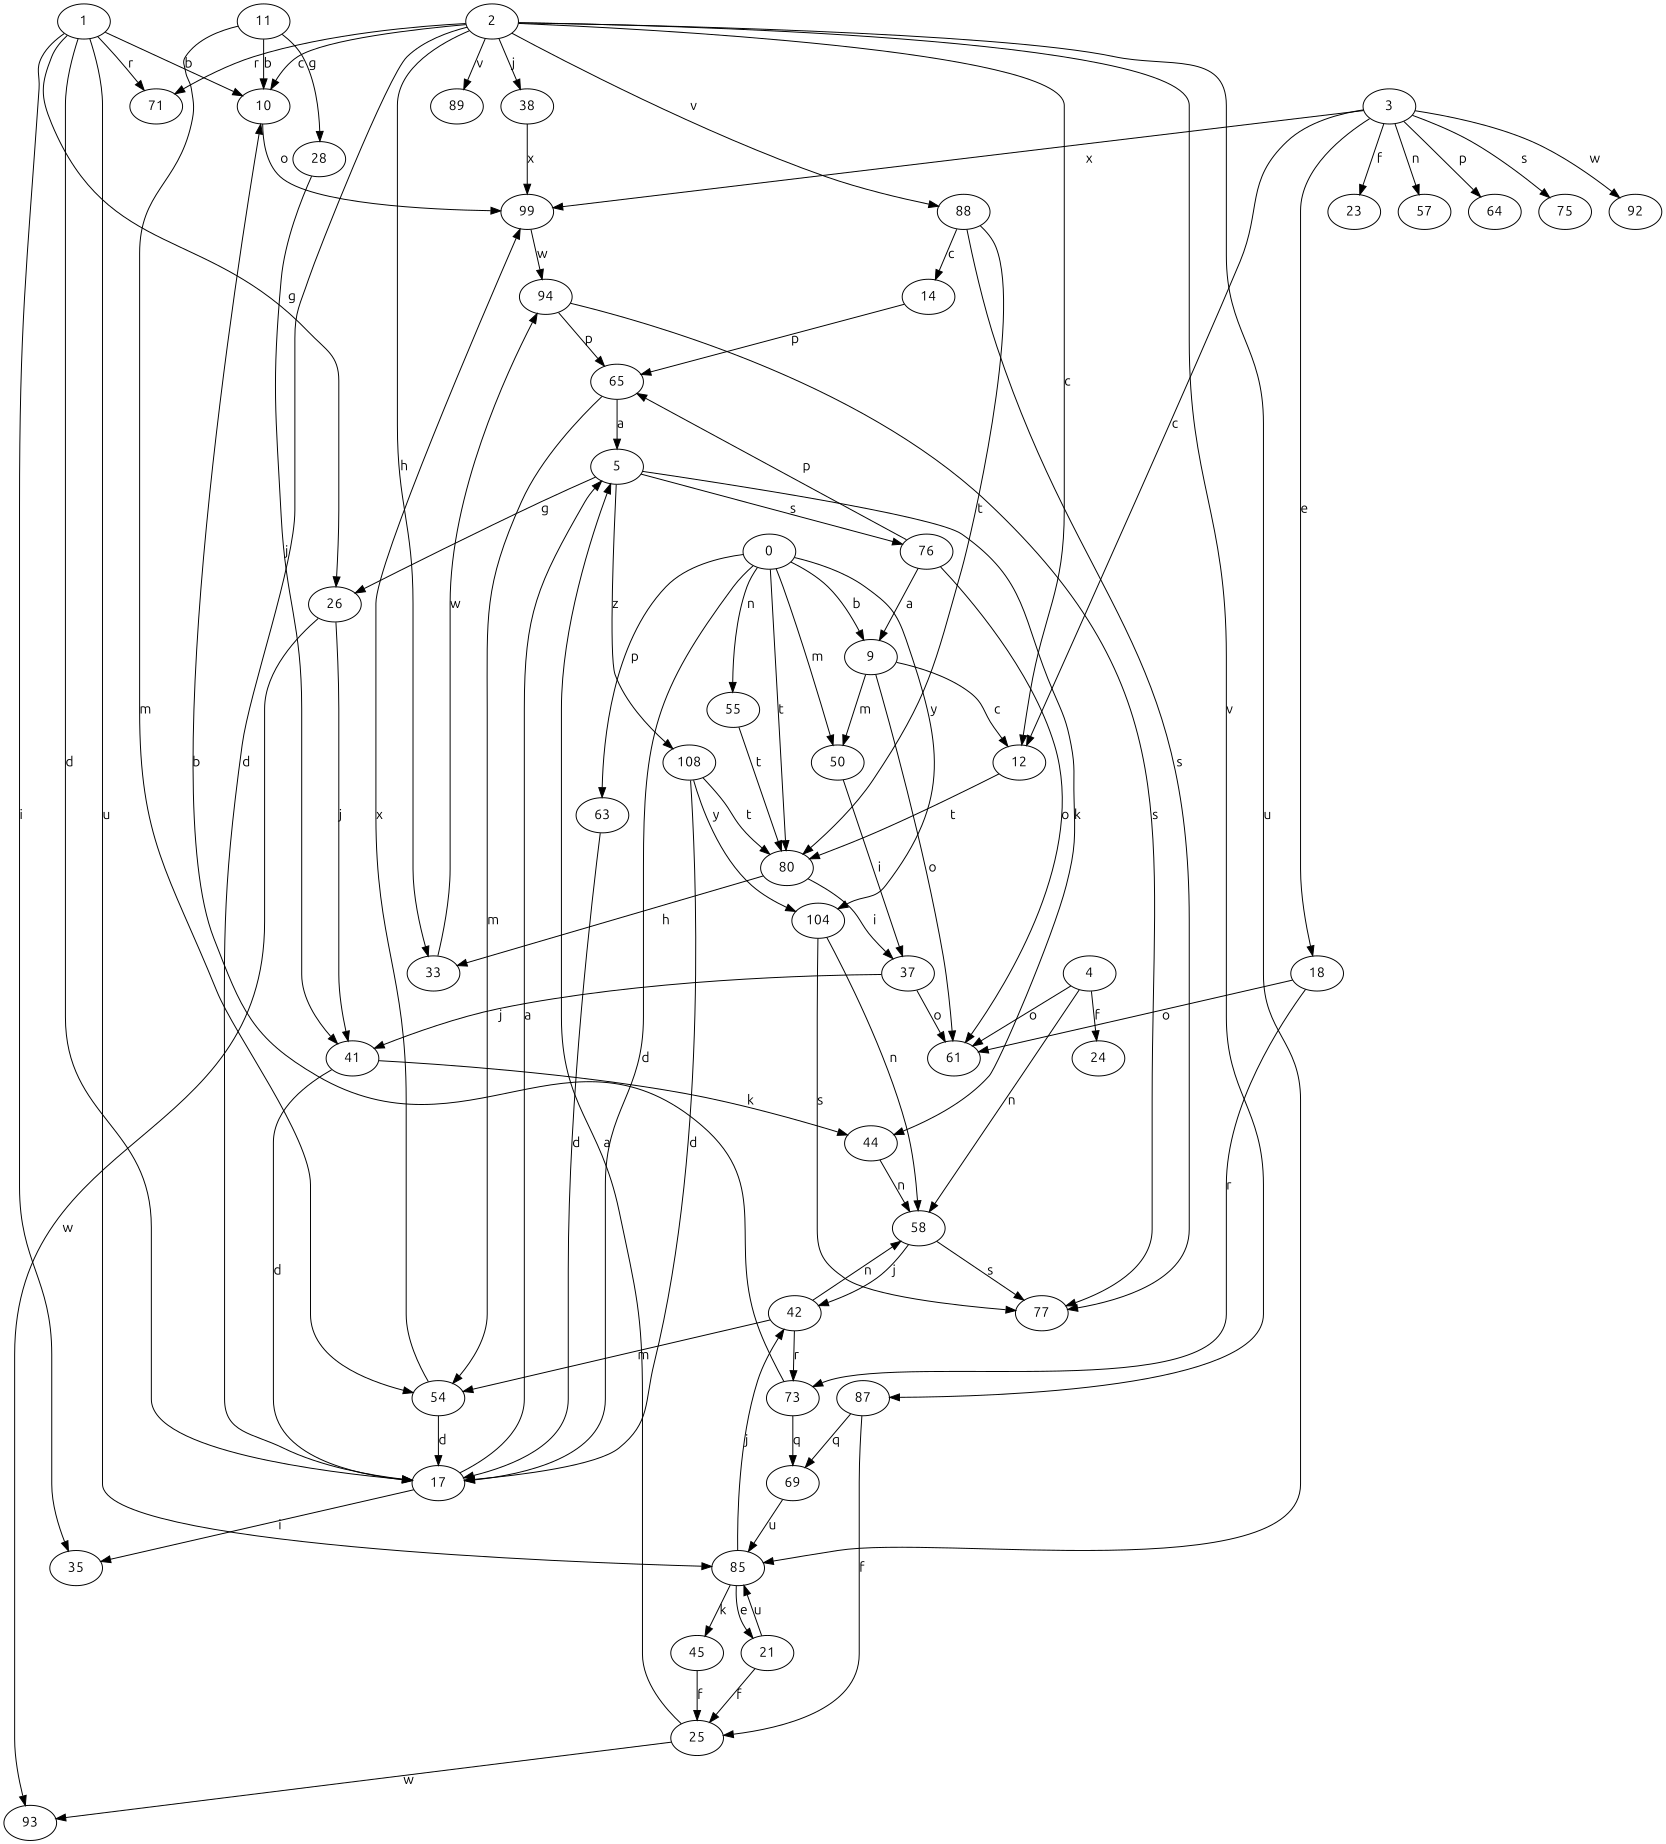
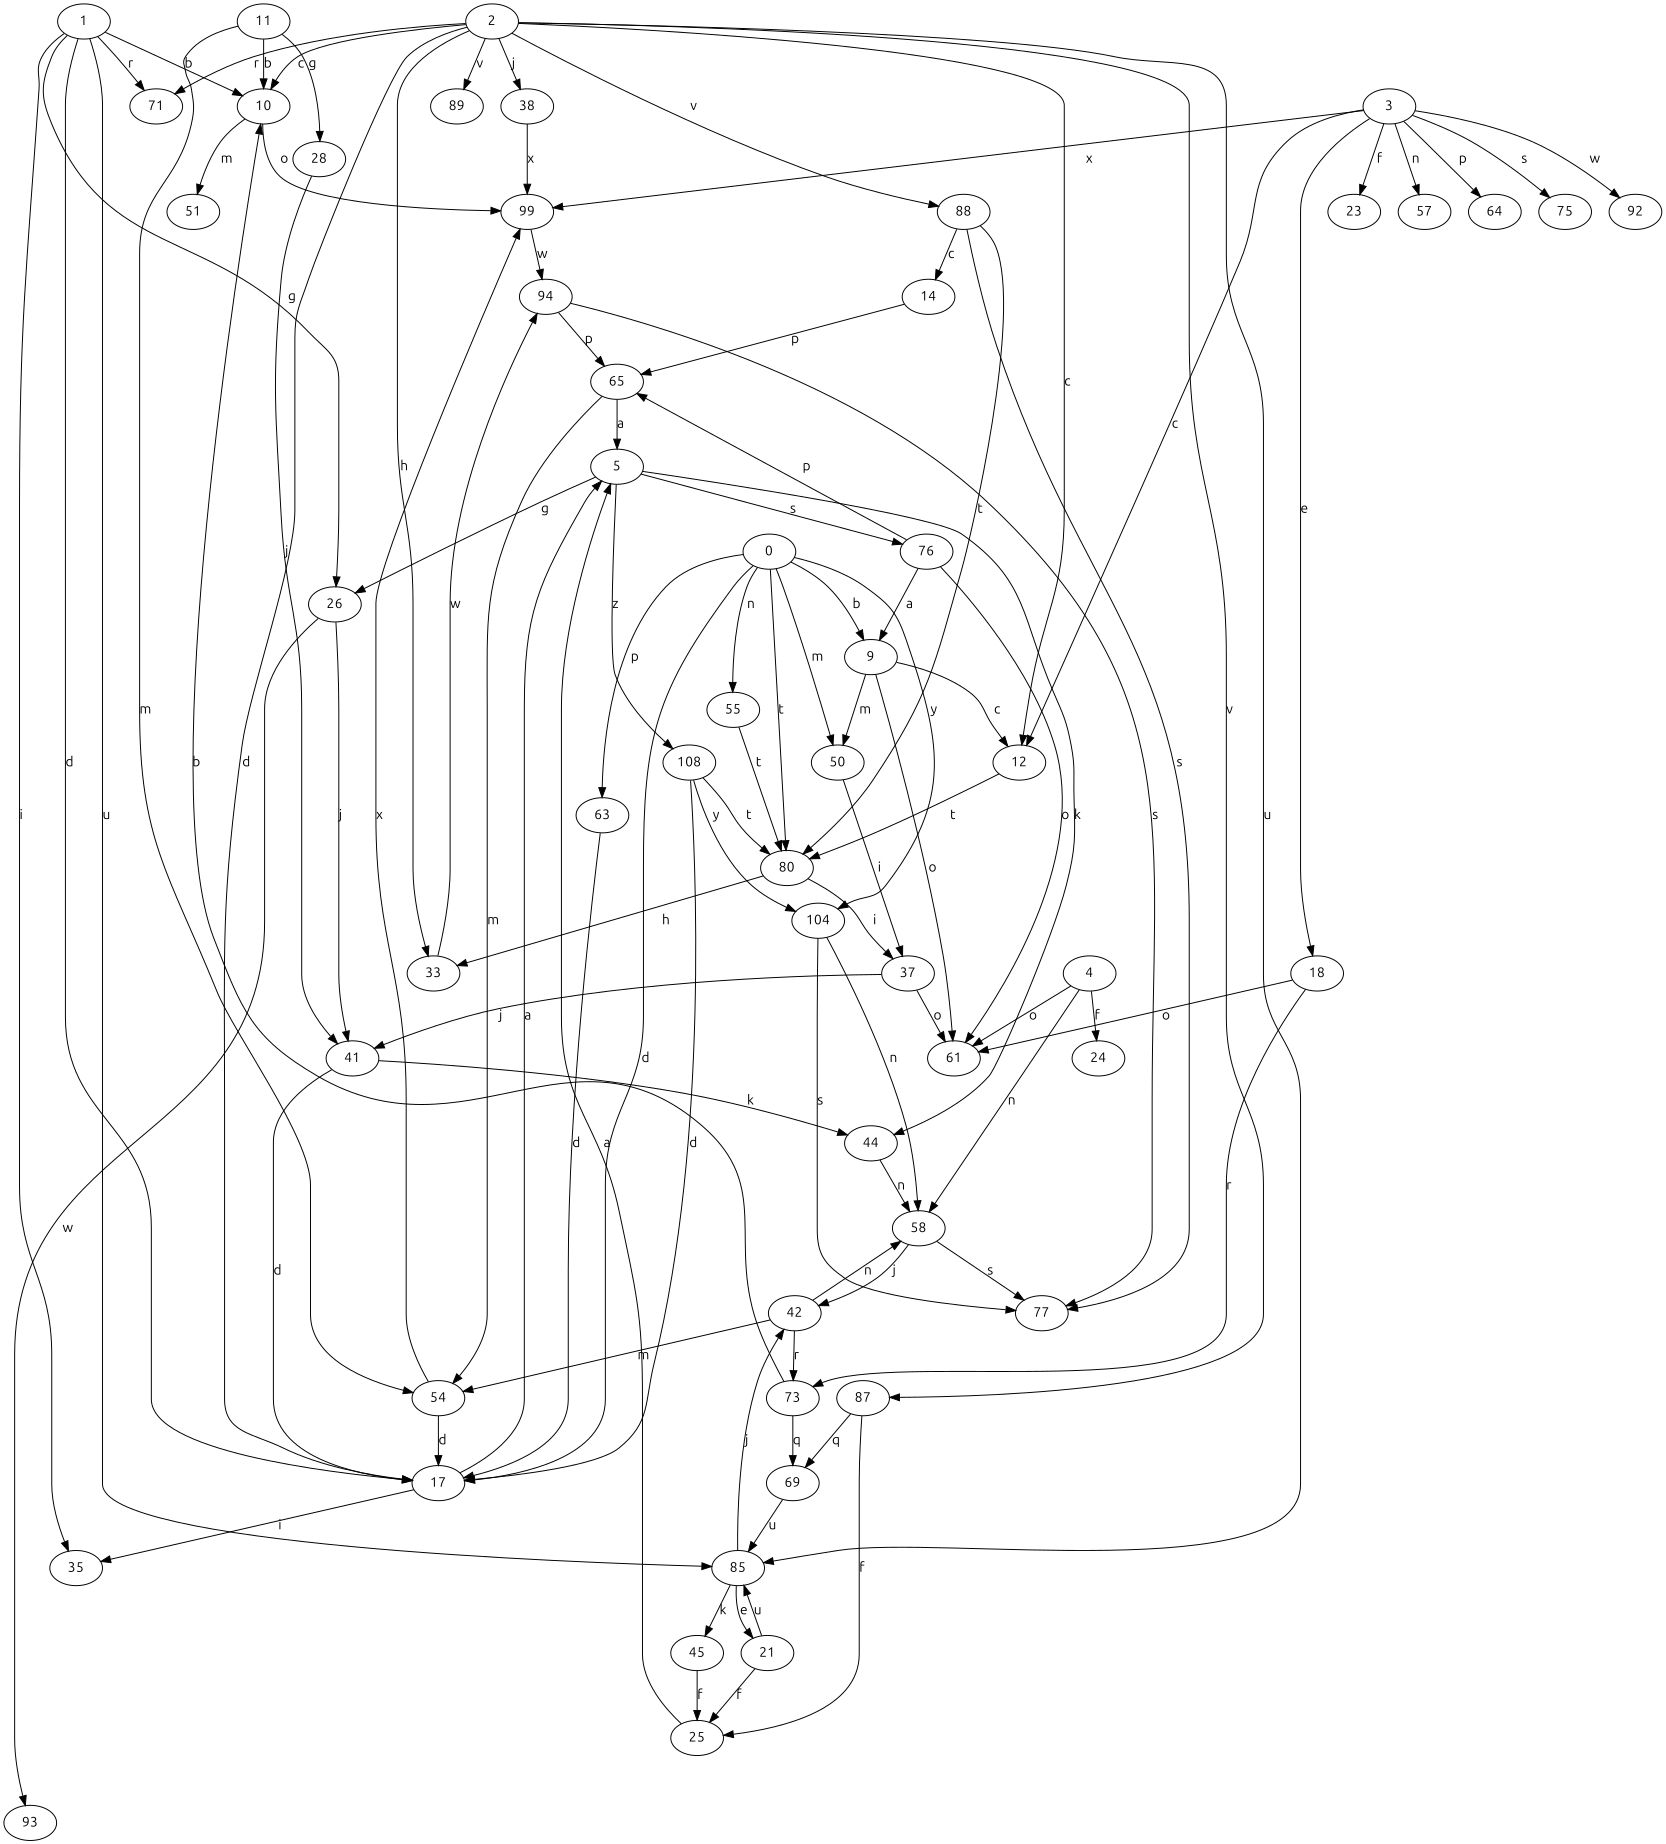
none -> (193, 212)
(369, 1780) -> none
